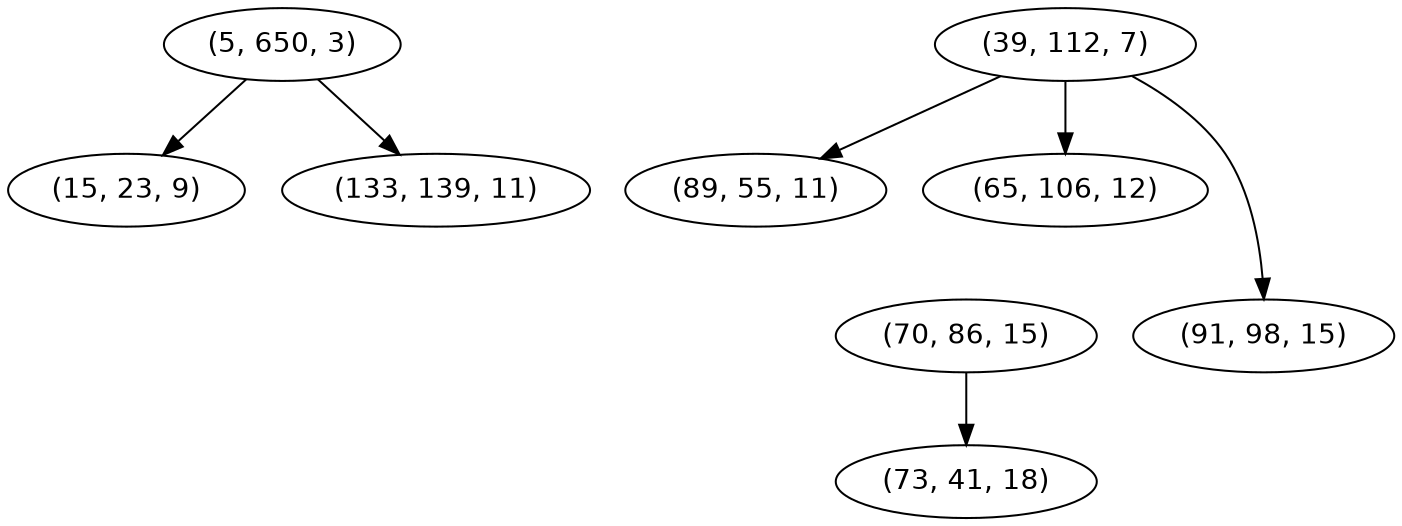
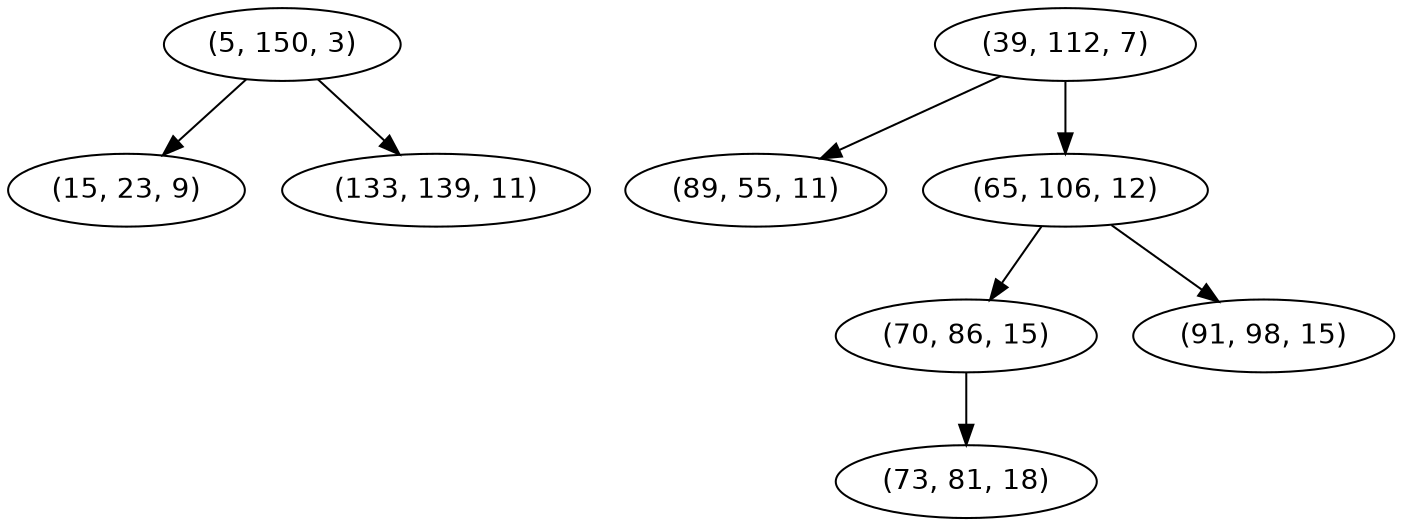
(282, 45) -> (282, 45)
(1228, 158) -> (1157, 257)
none -> (1022, 255)
(966, 482) -> (966, 482)
